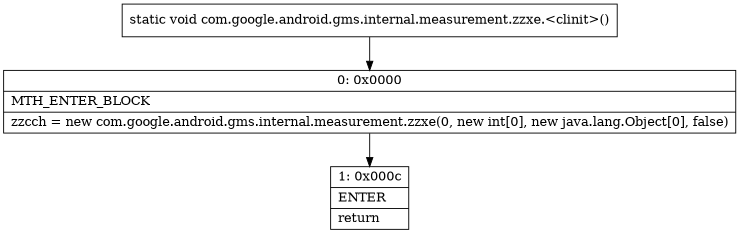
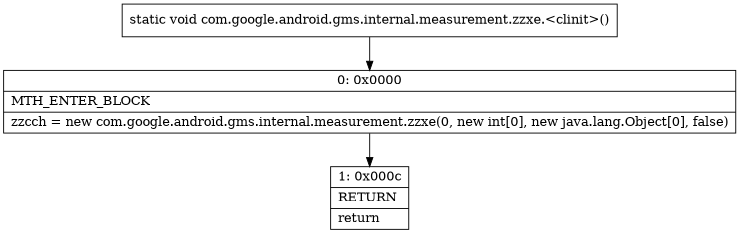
(362, 198) -> (367, 198)
